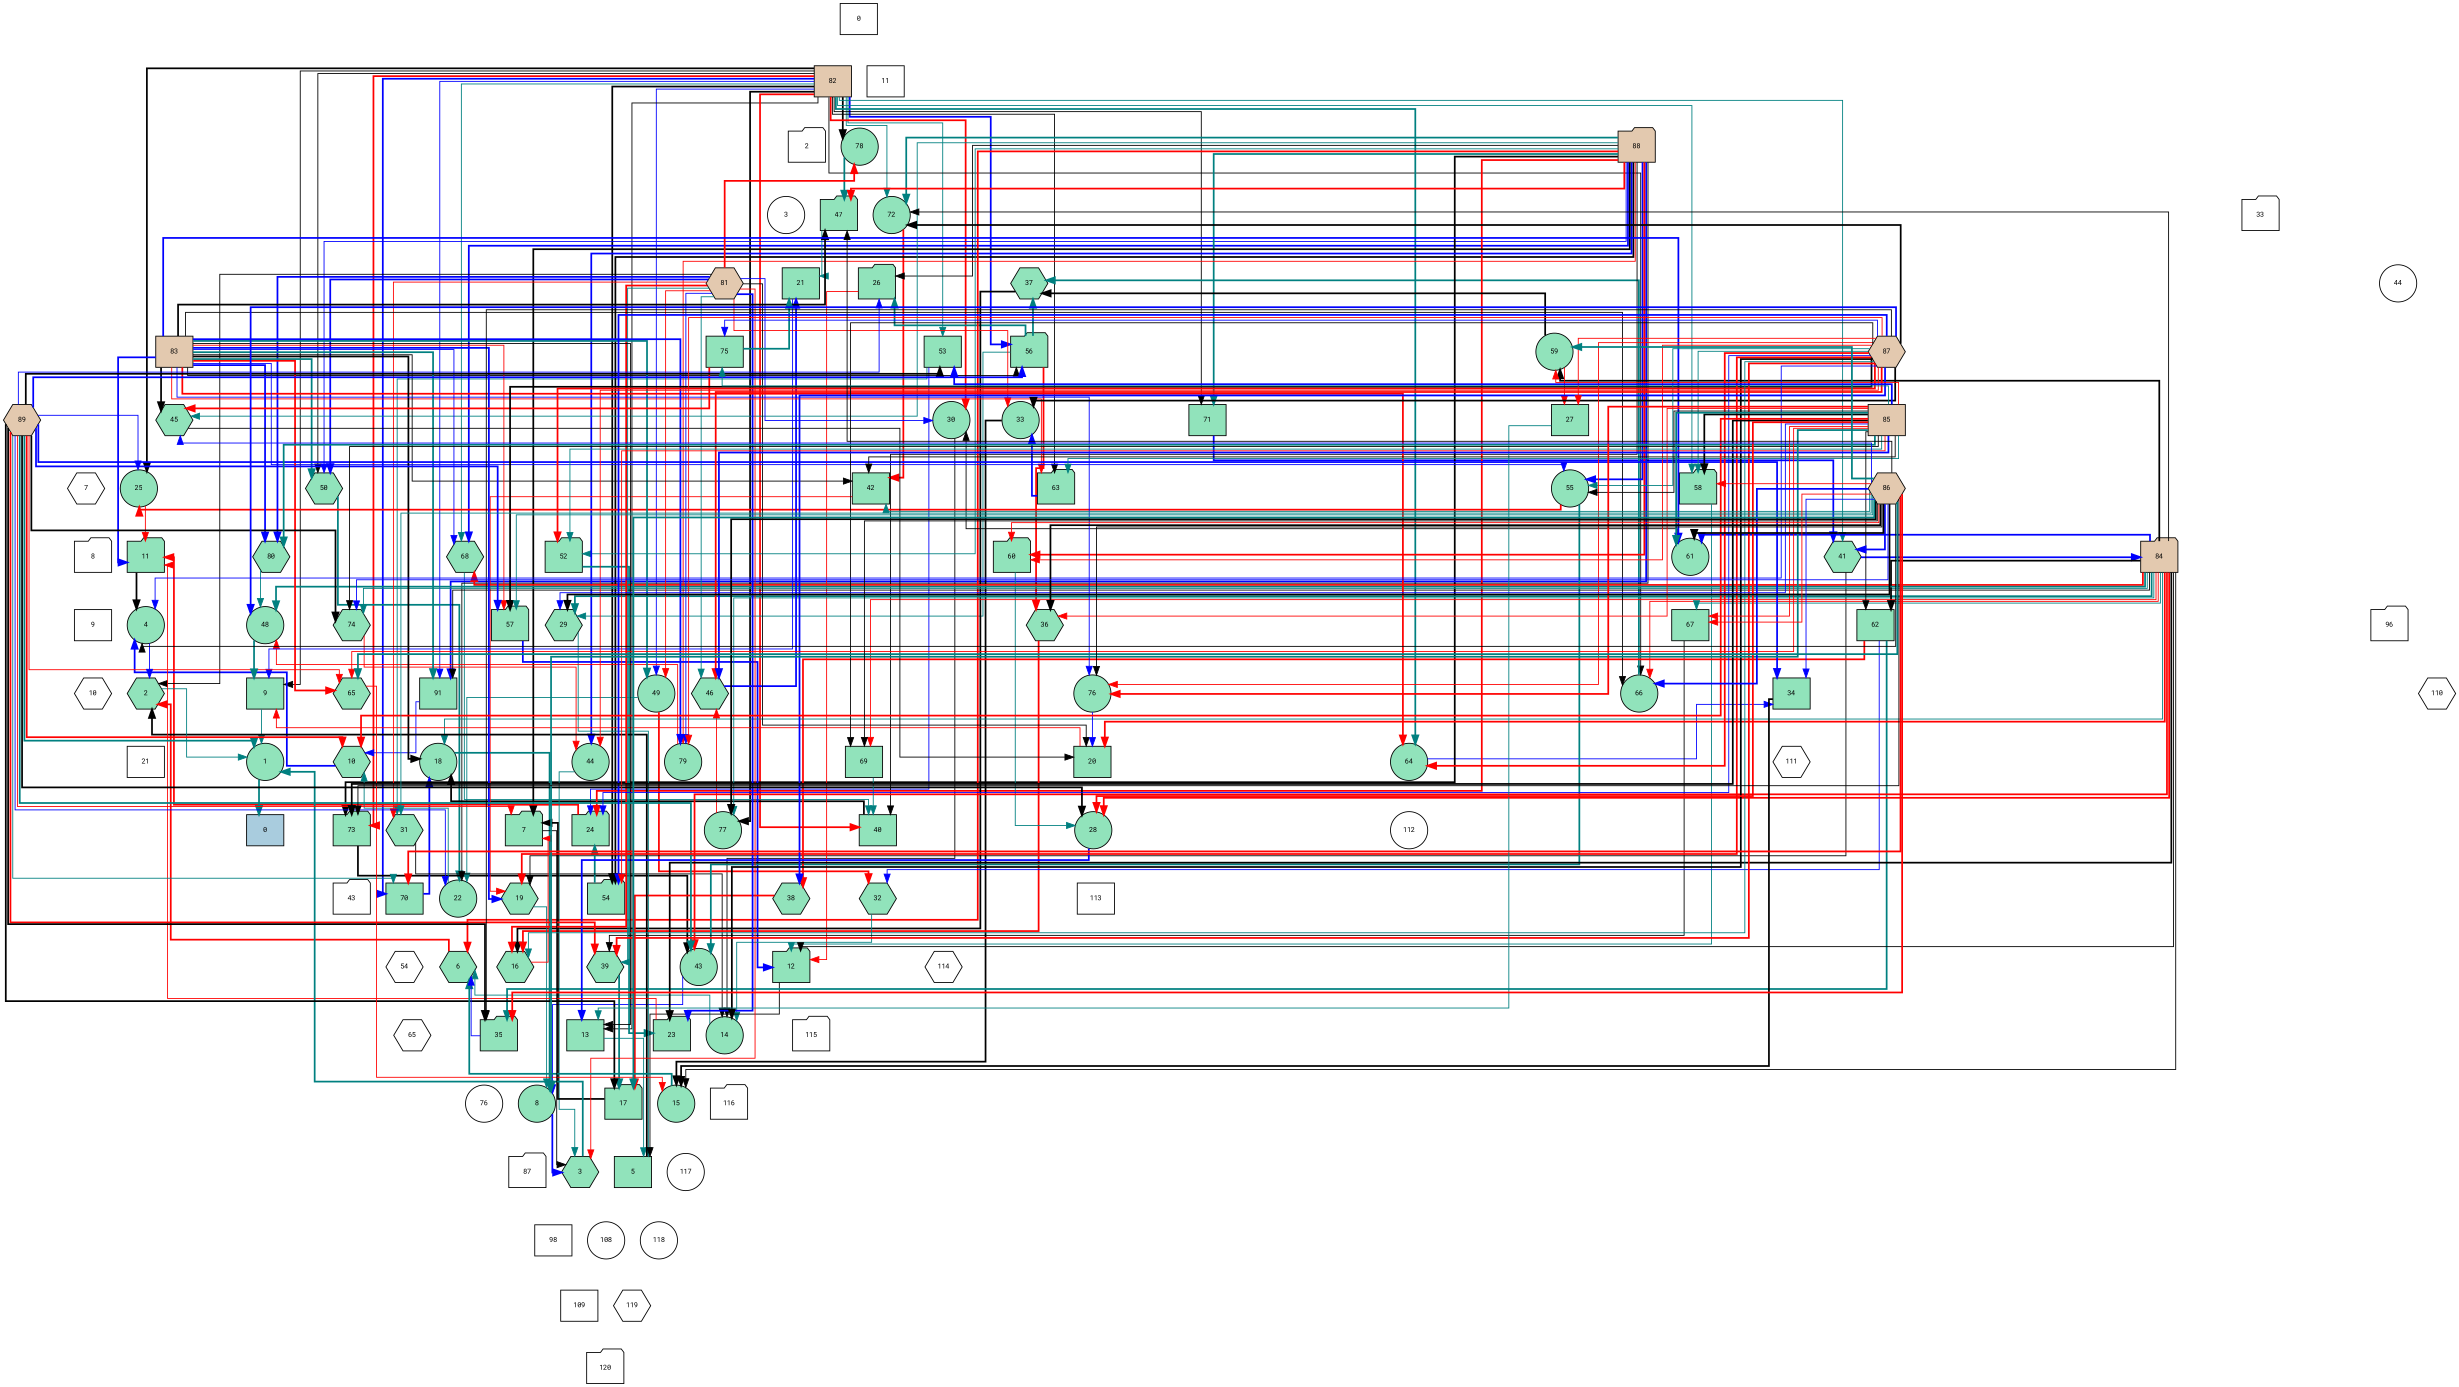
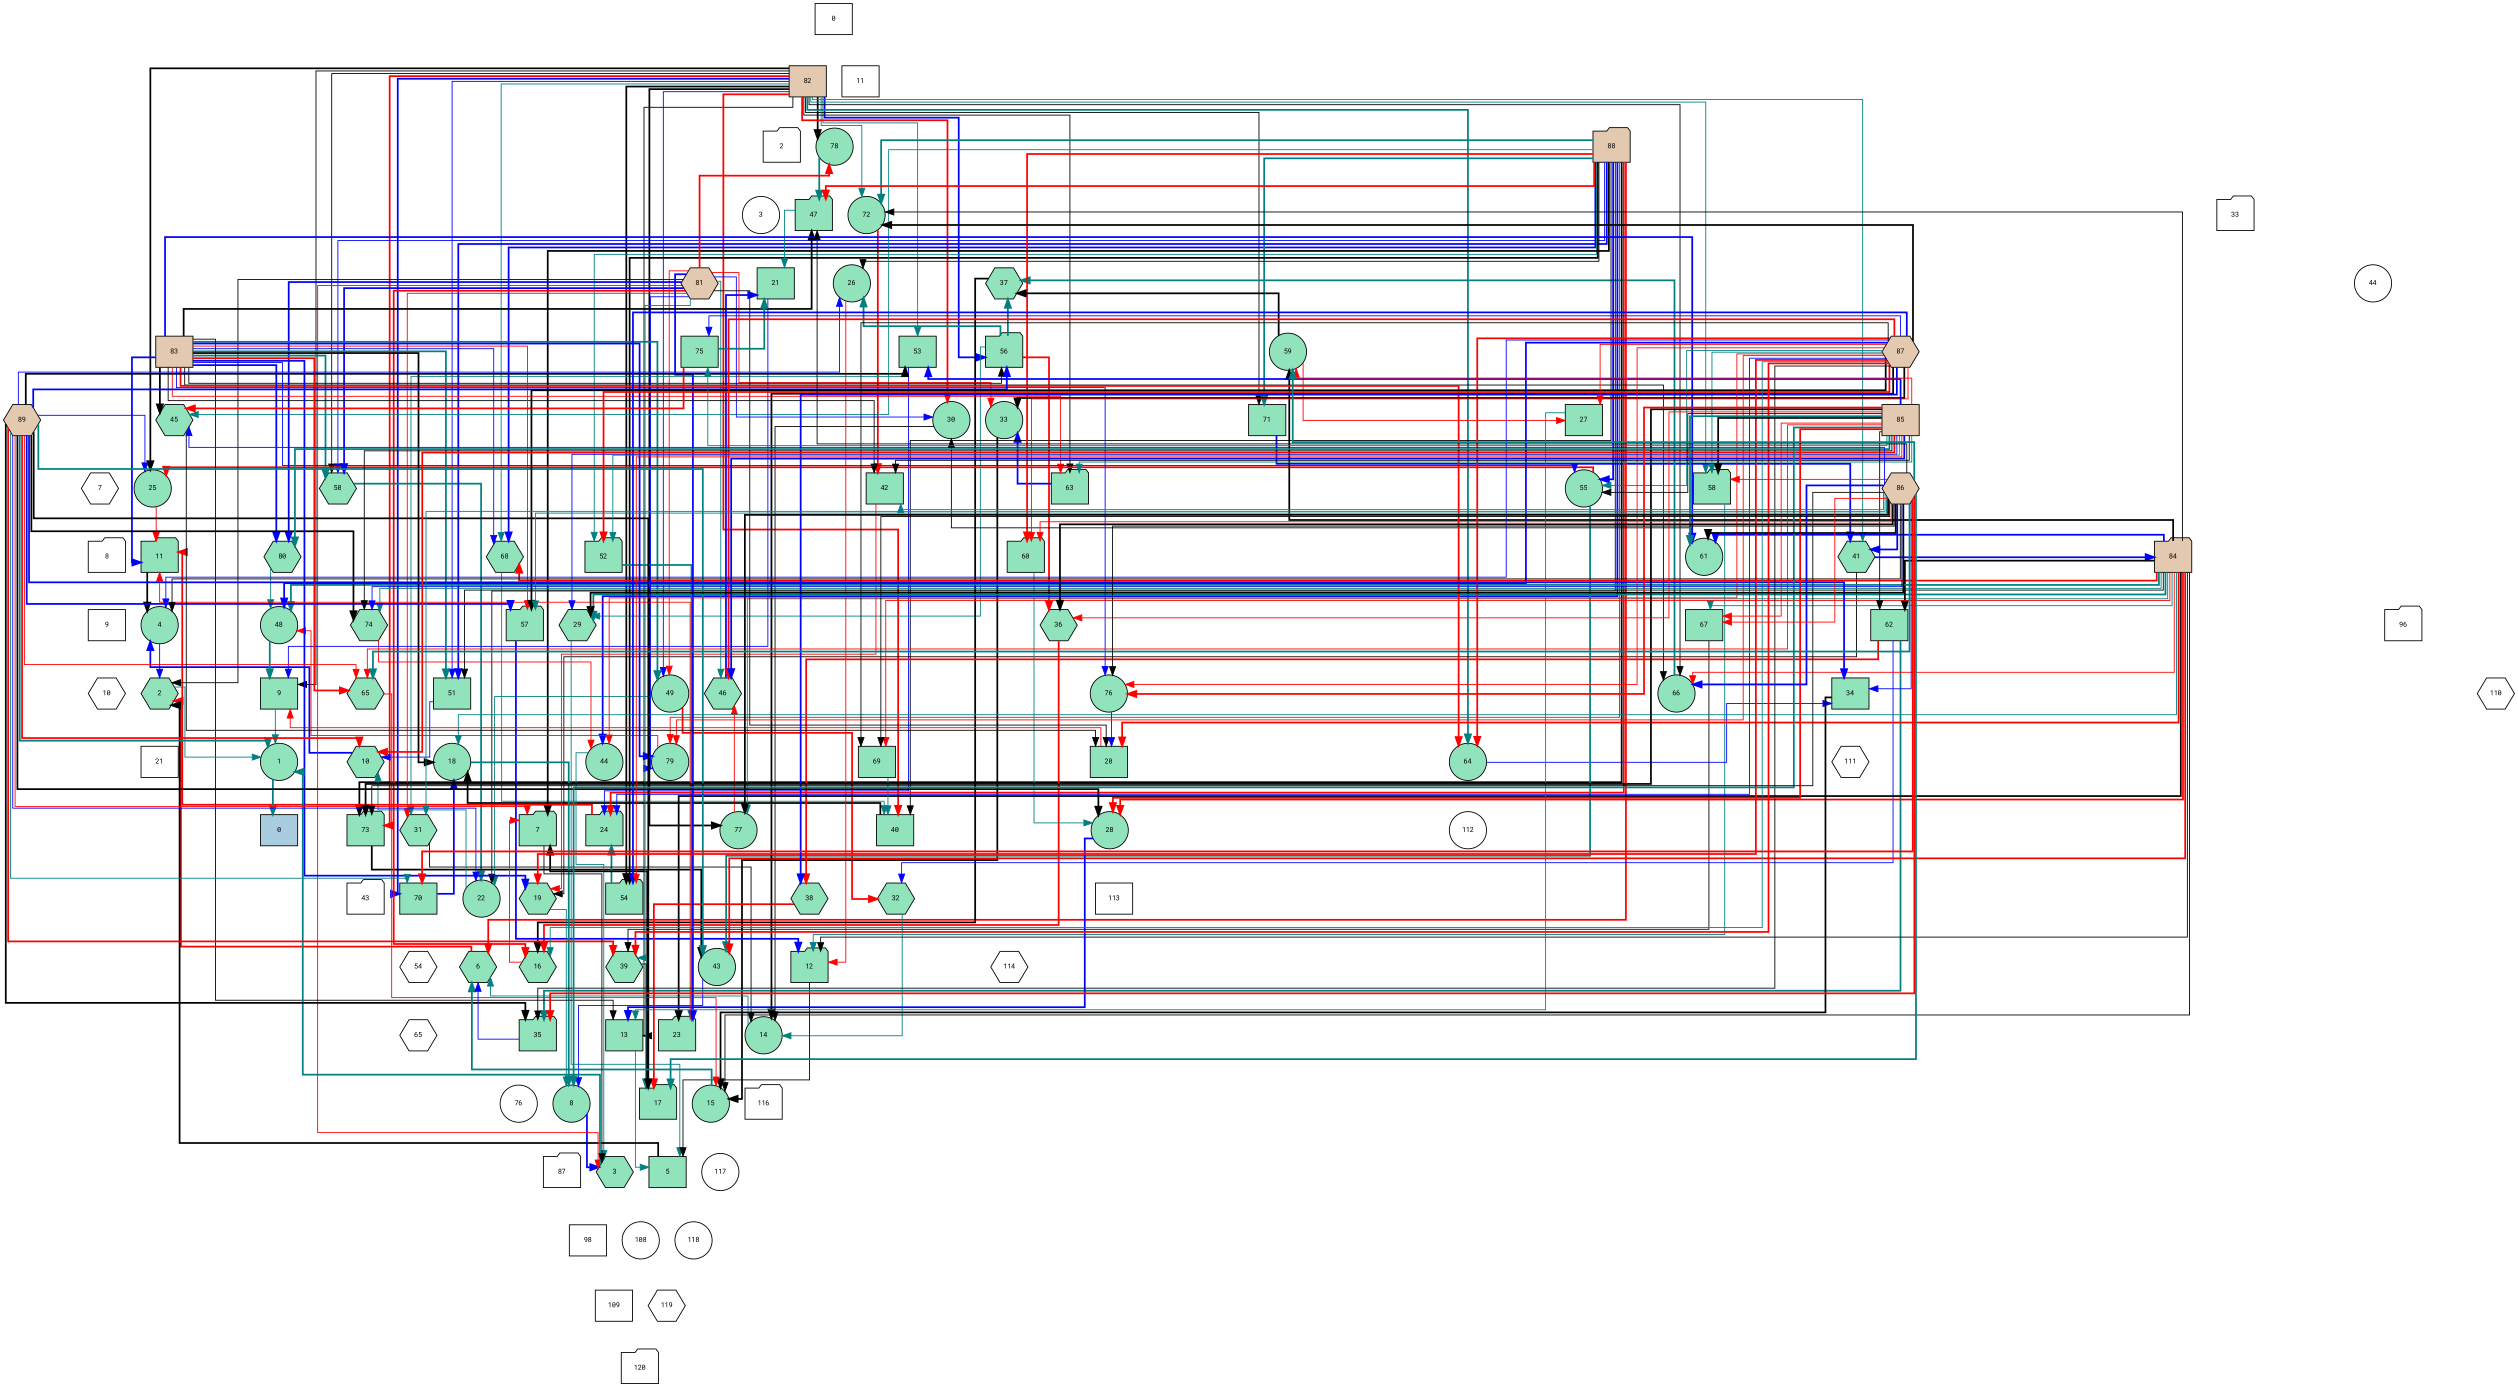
(877, 283) -> (852, 283)
(438, 694) -> (452, 694)
(811, 1035) -> none
